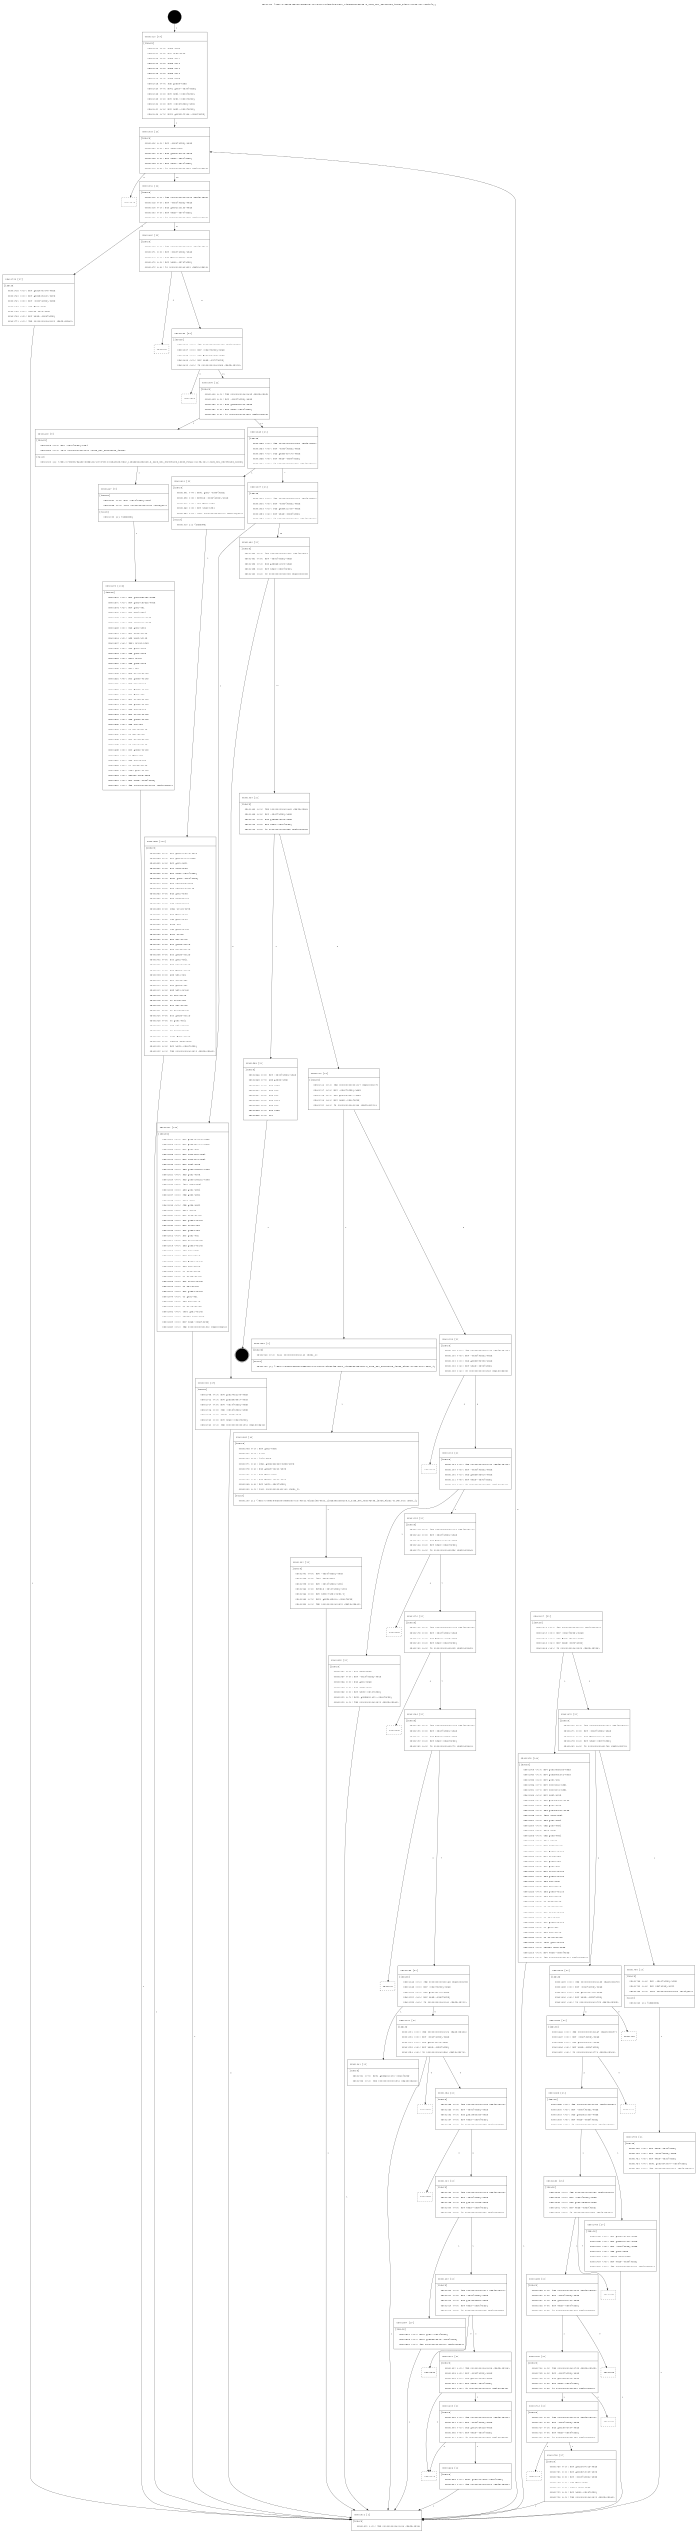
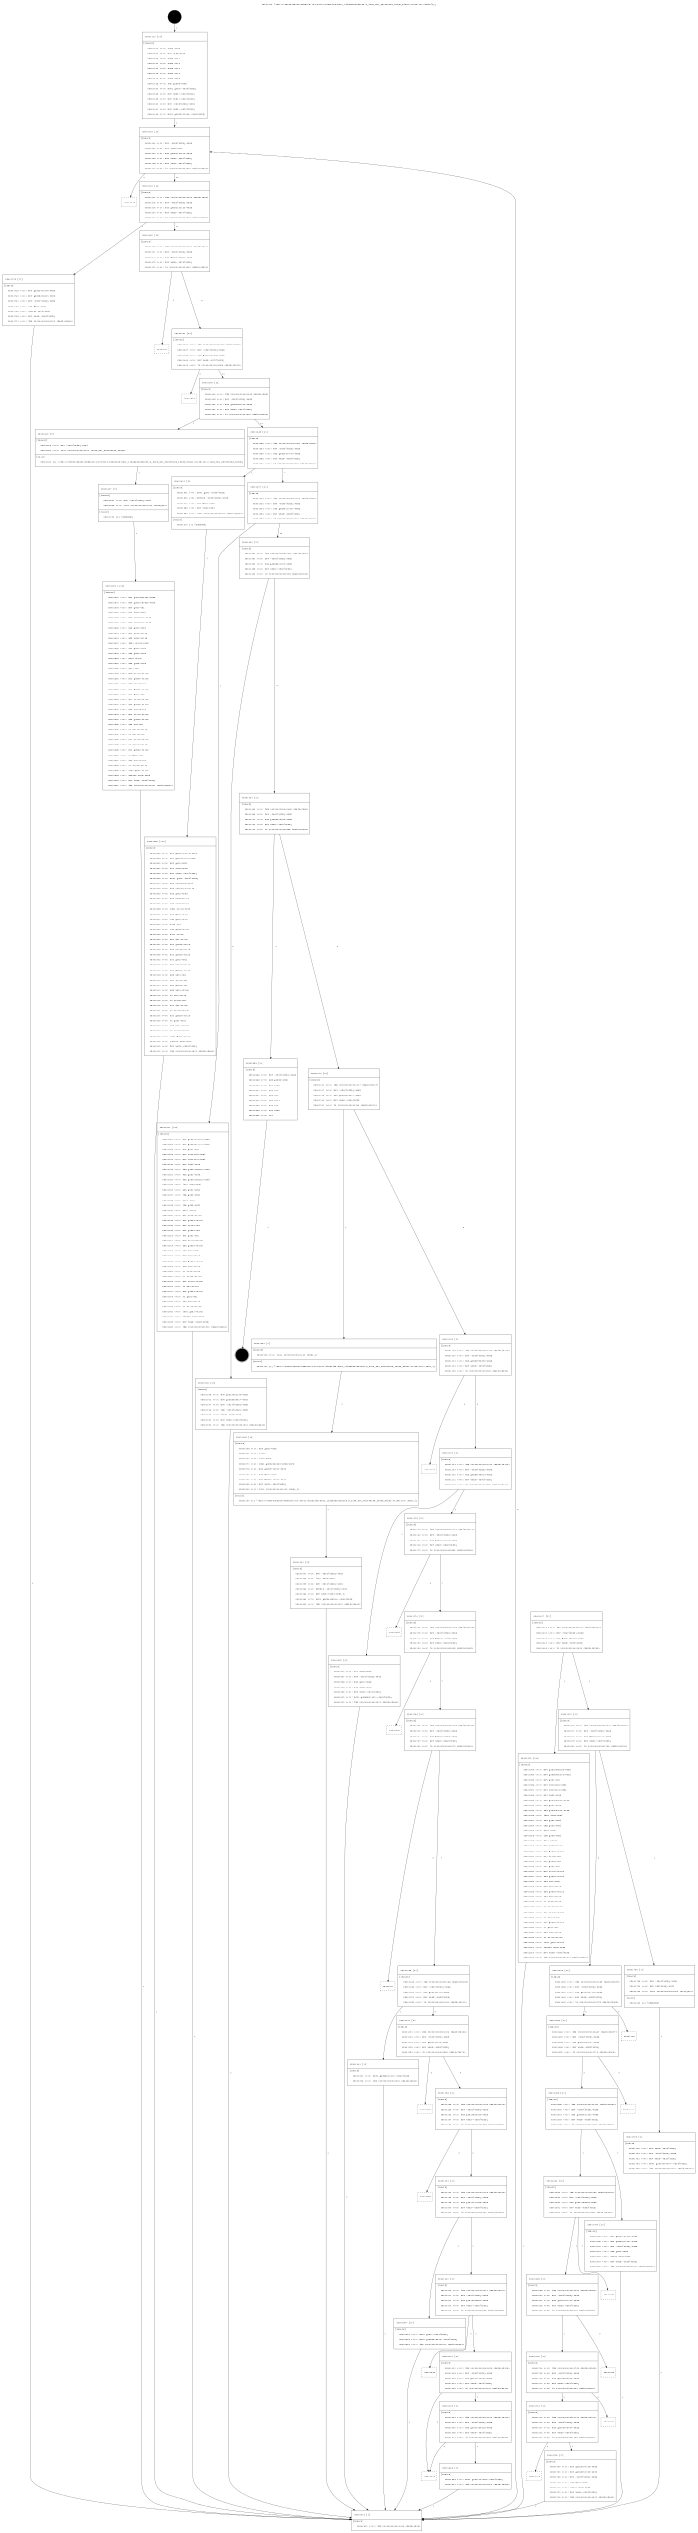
(390, 2279) -> (383, 2297)
